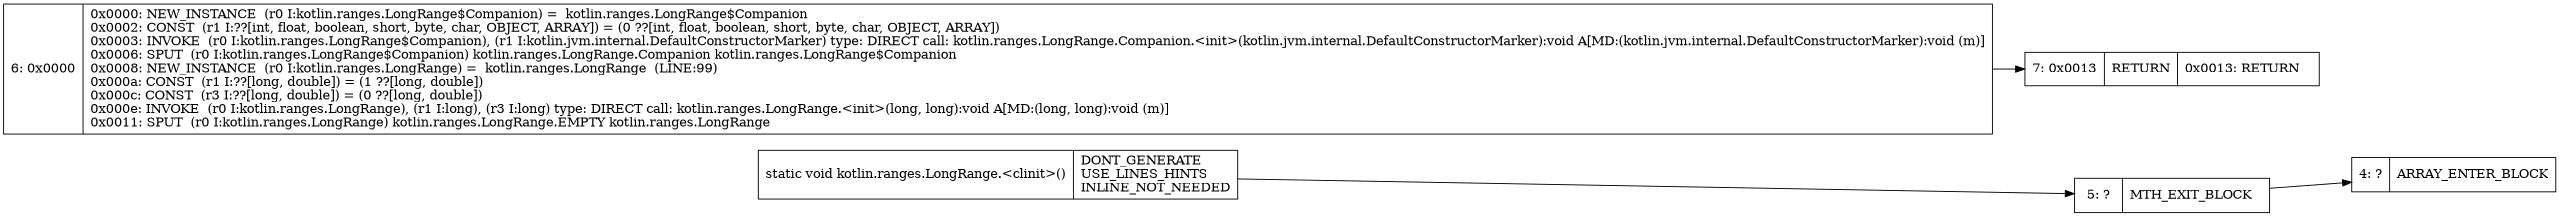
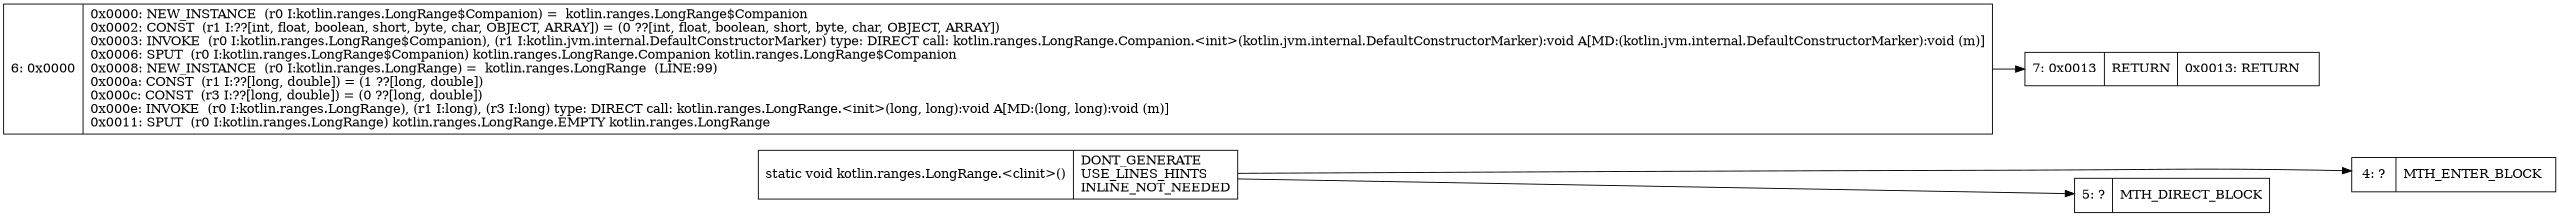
(2473, 174) -> (2473, 174)
(2306, 186) -> (1790, 171)
(2191, 195) -> (2191, 195)
